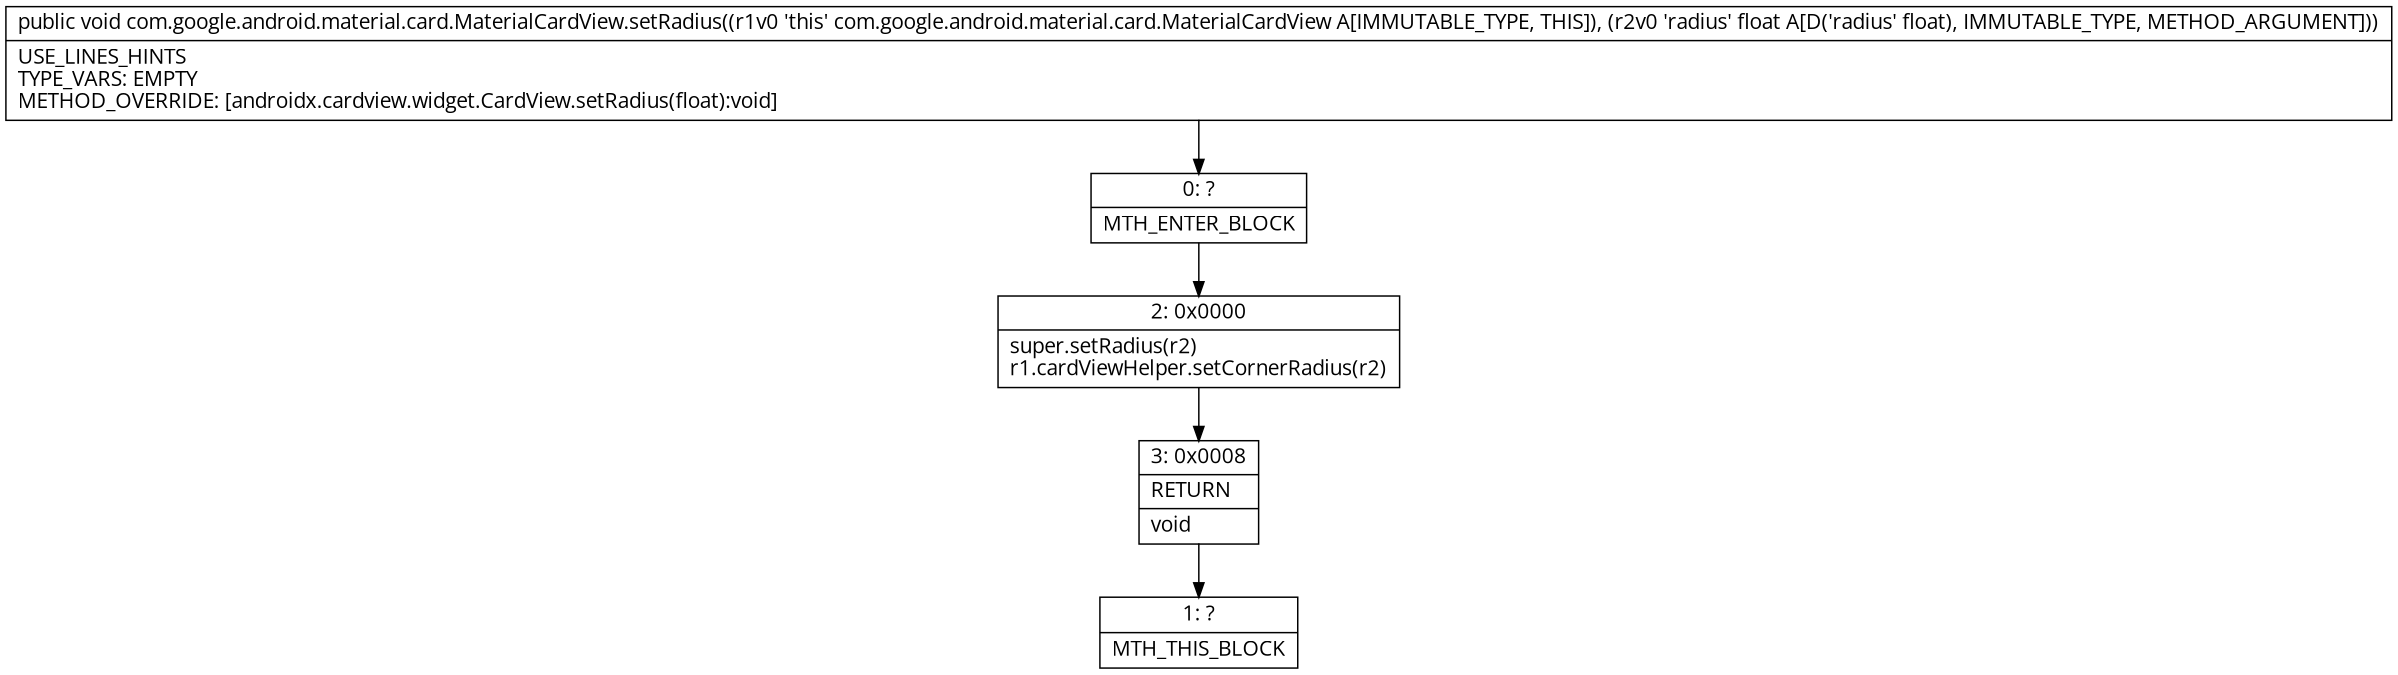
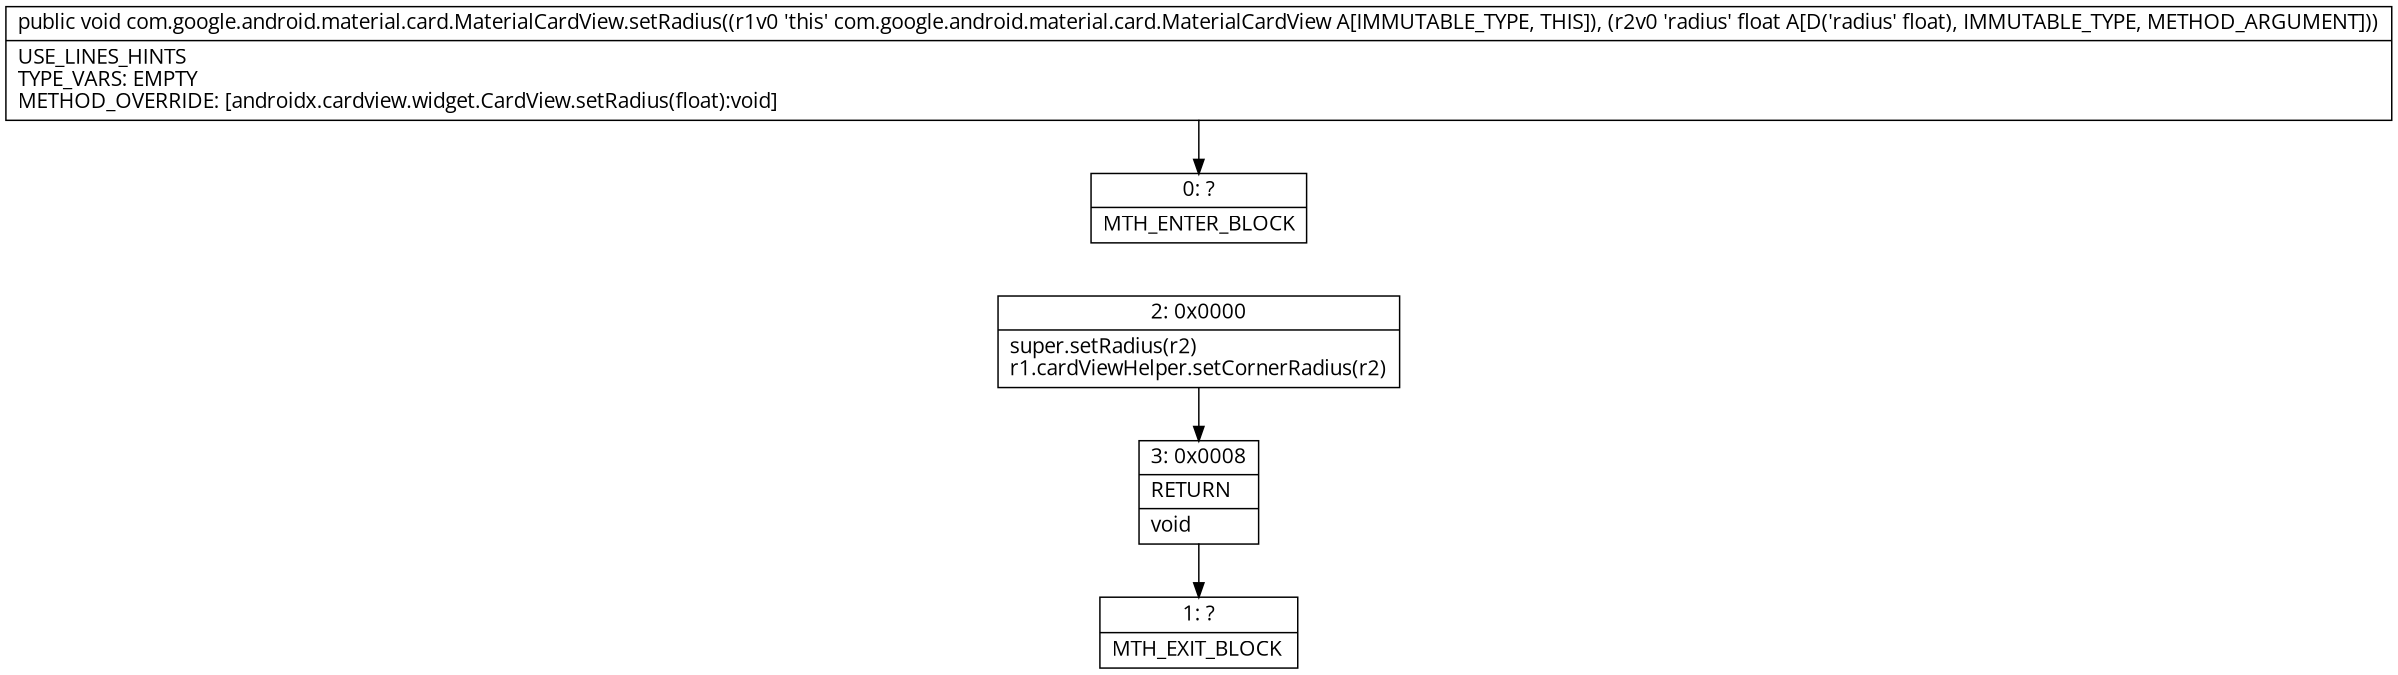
(1199, 262) -> none
(1199, 650) -> (1197, 650)
